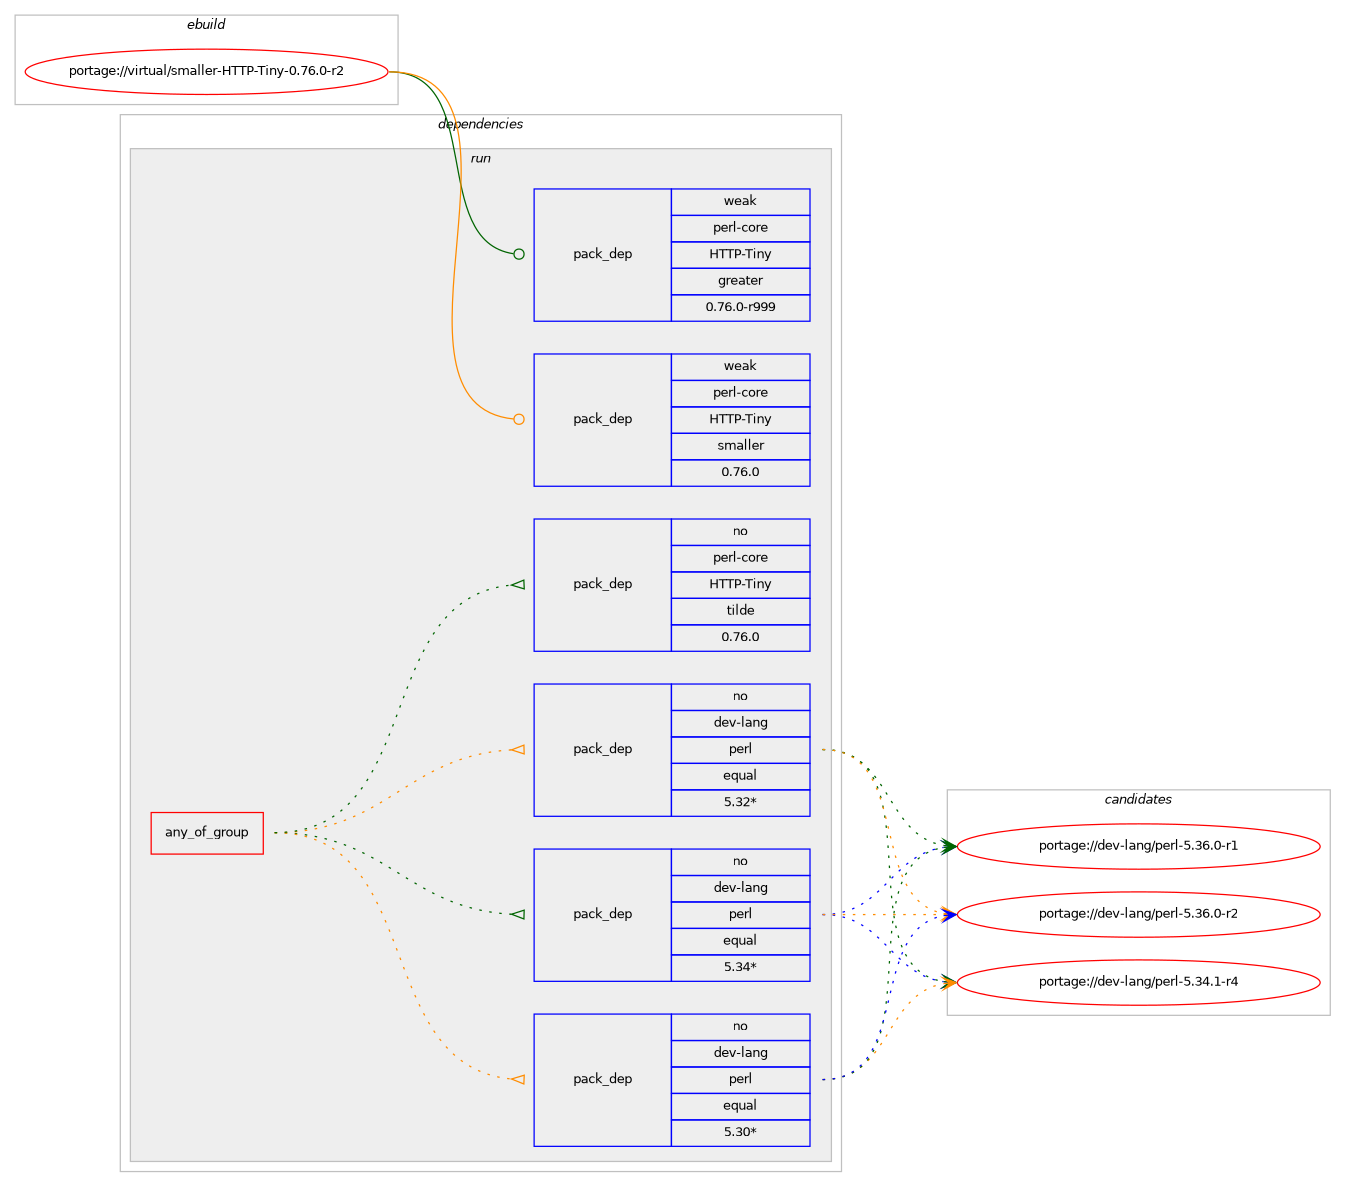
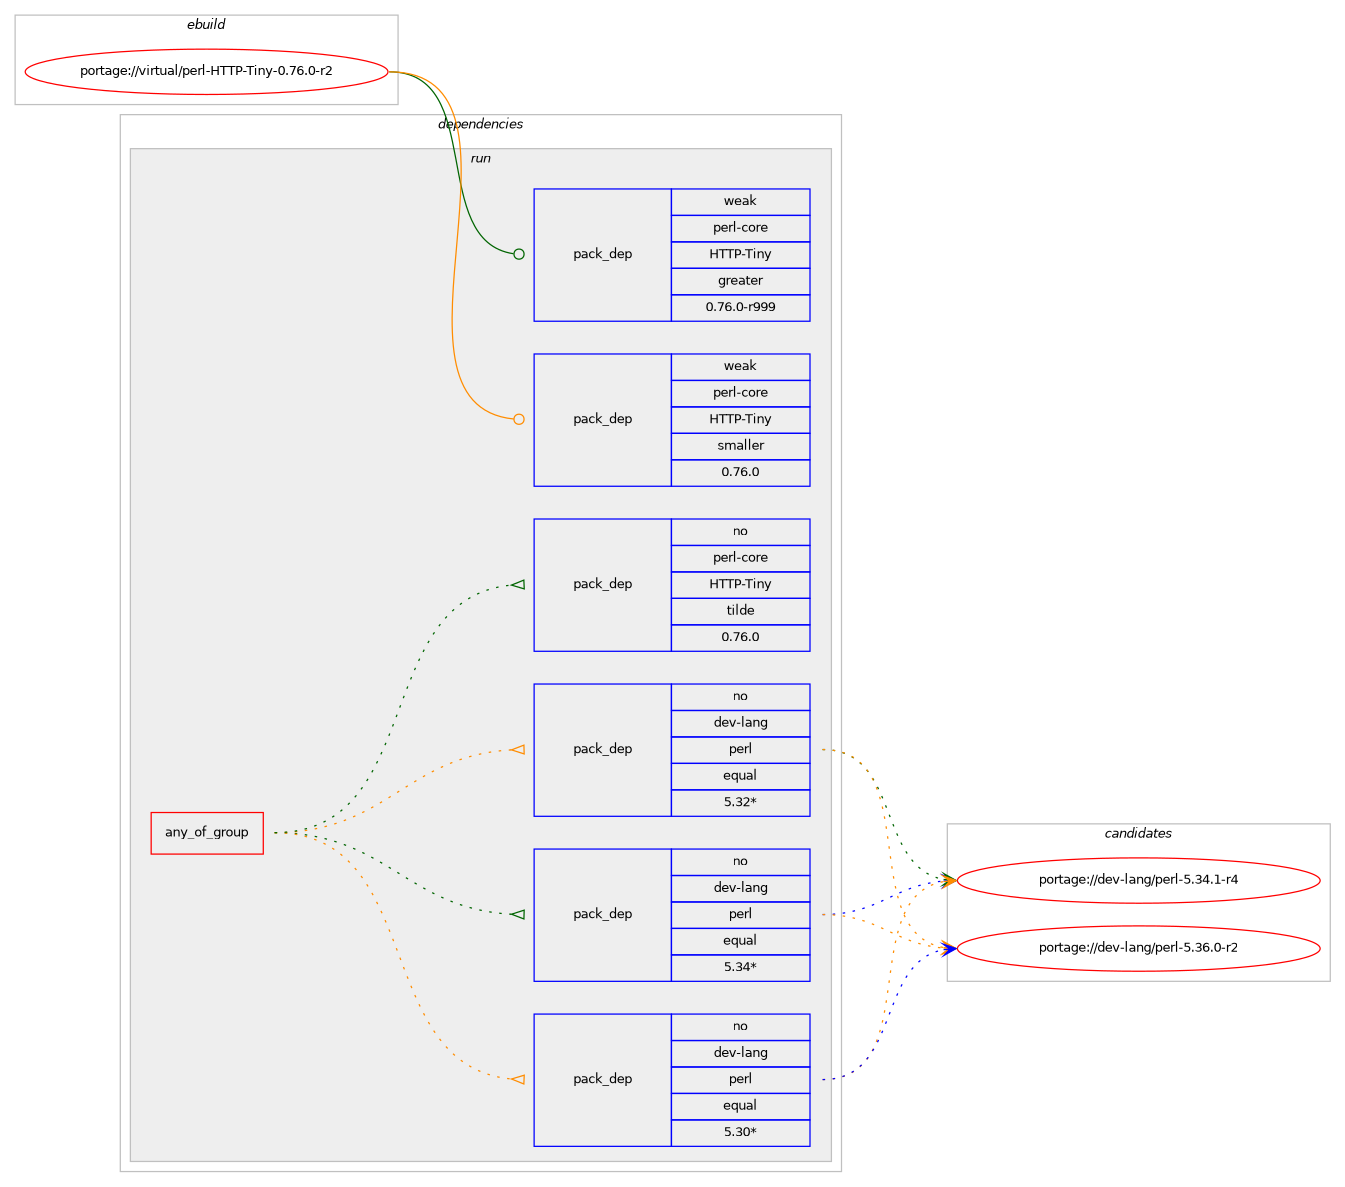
(207, 72) -> (207, 72)
(1139, 847) -> none
